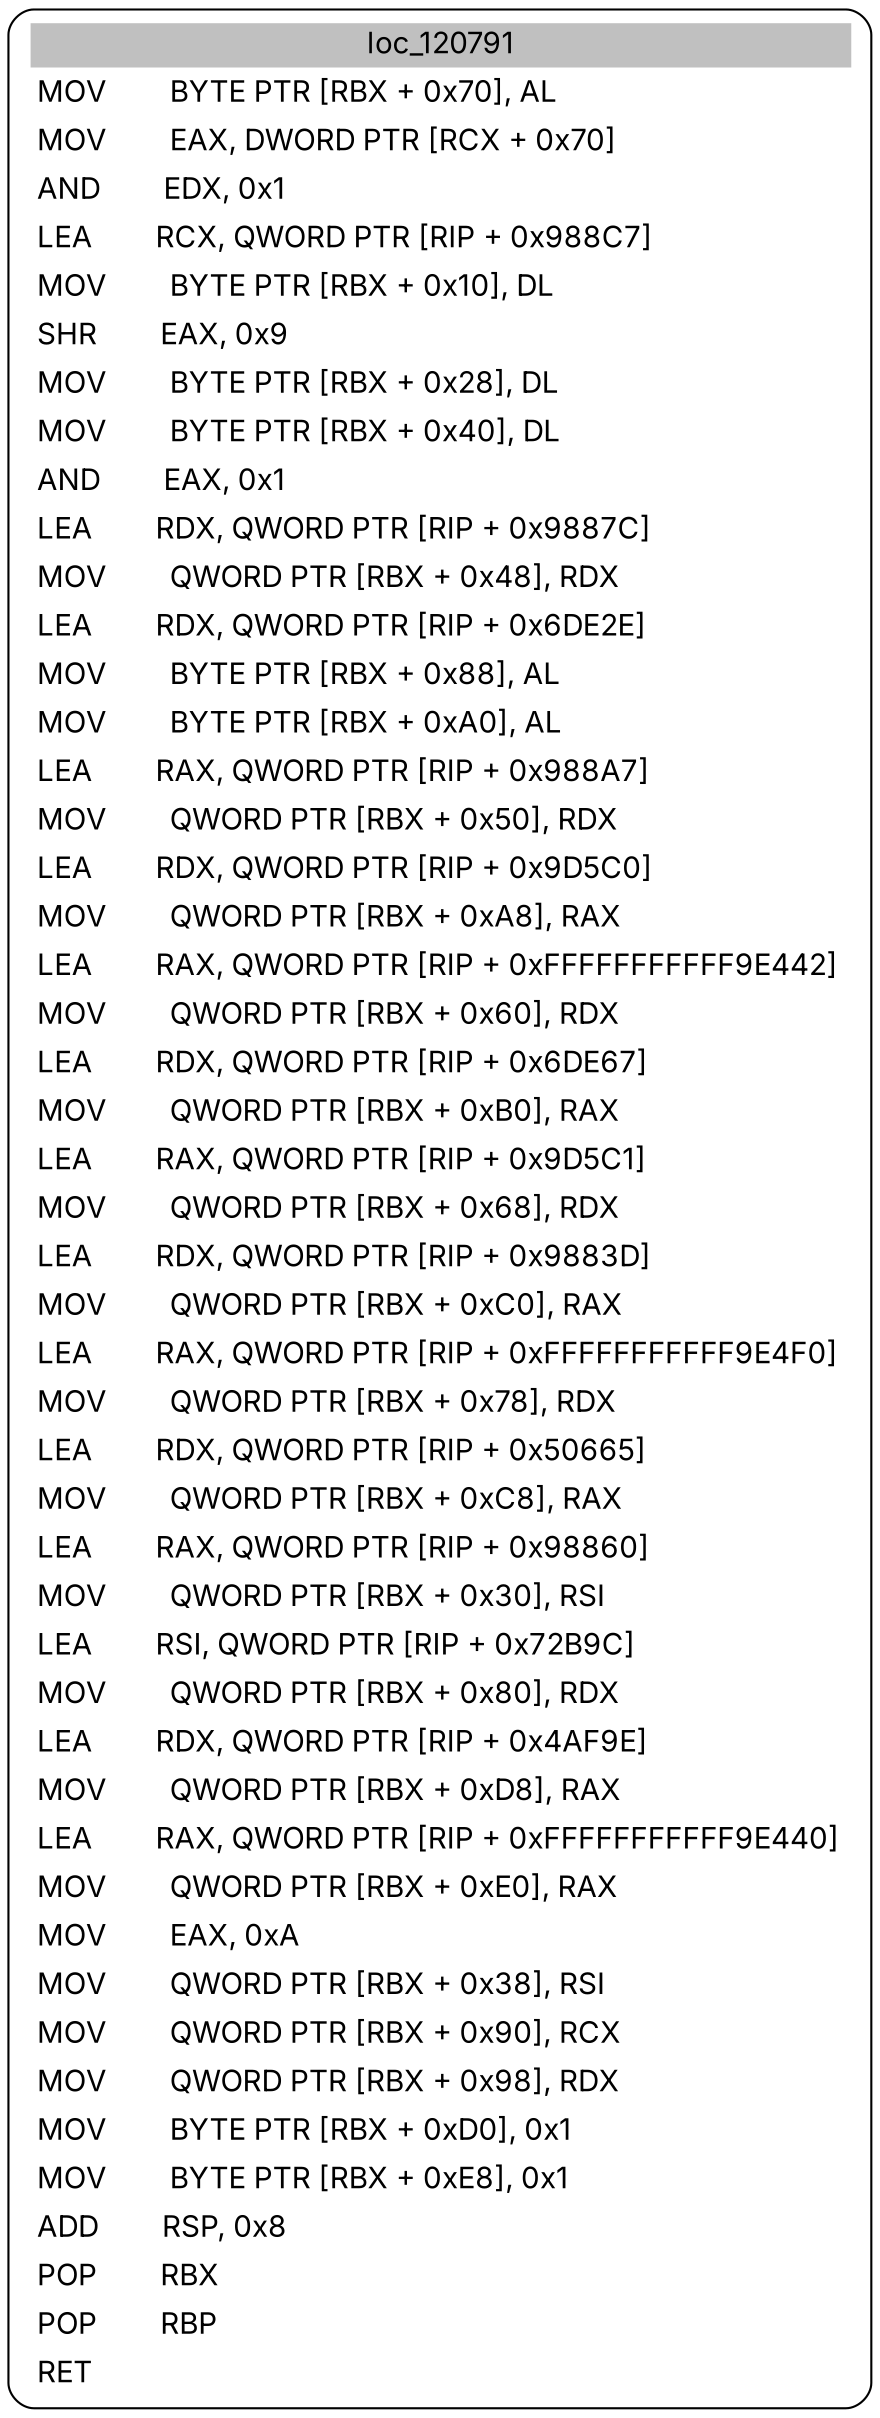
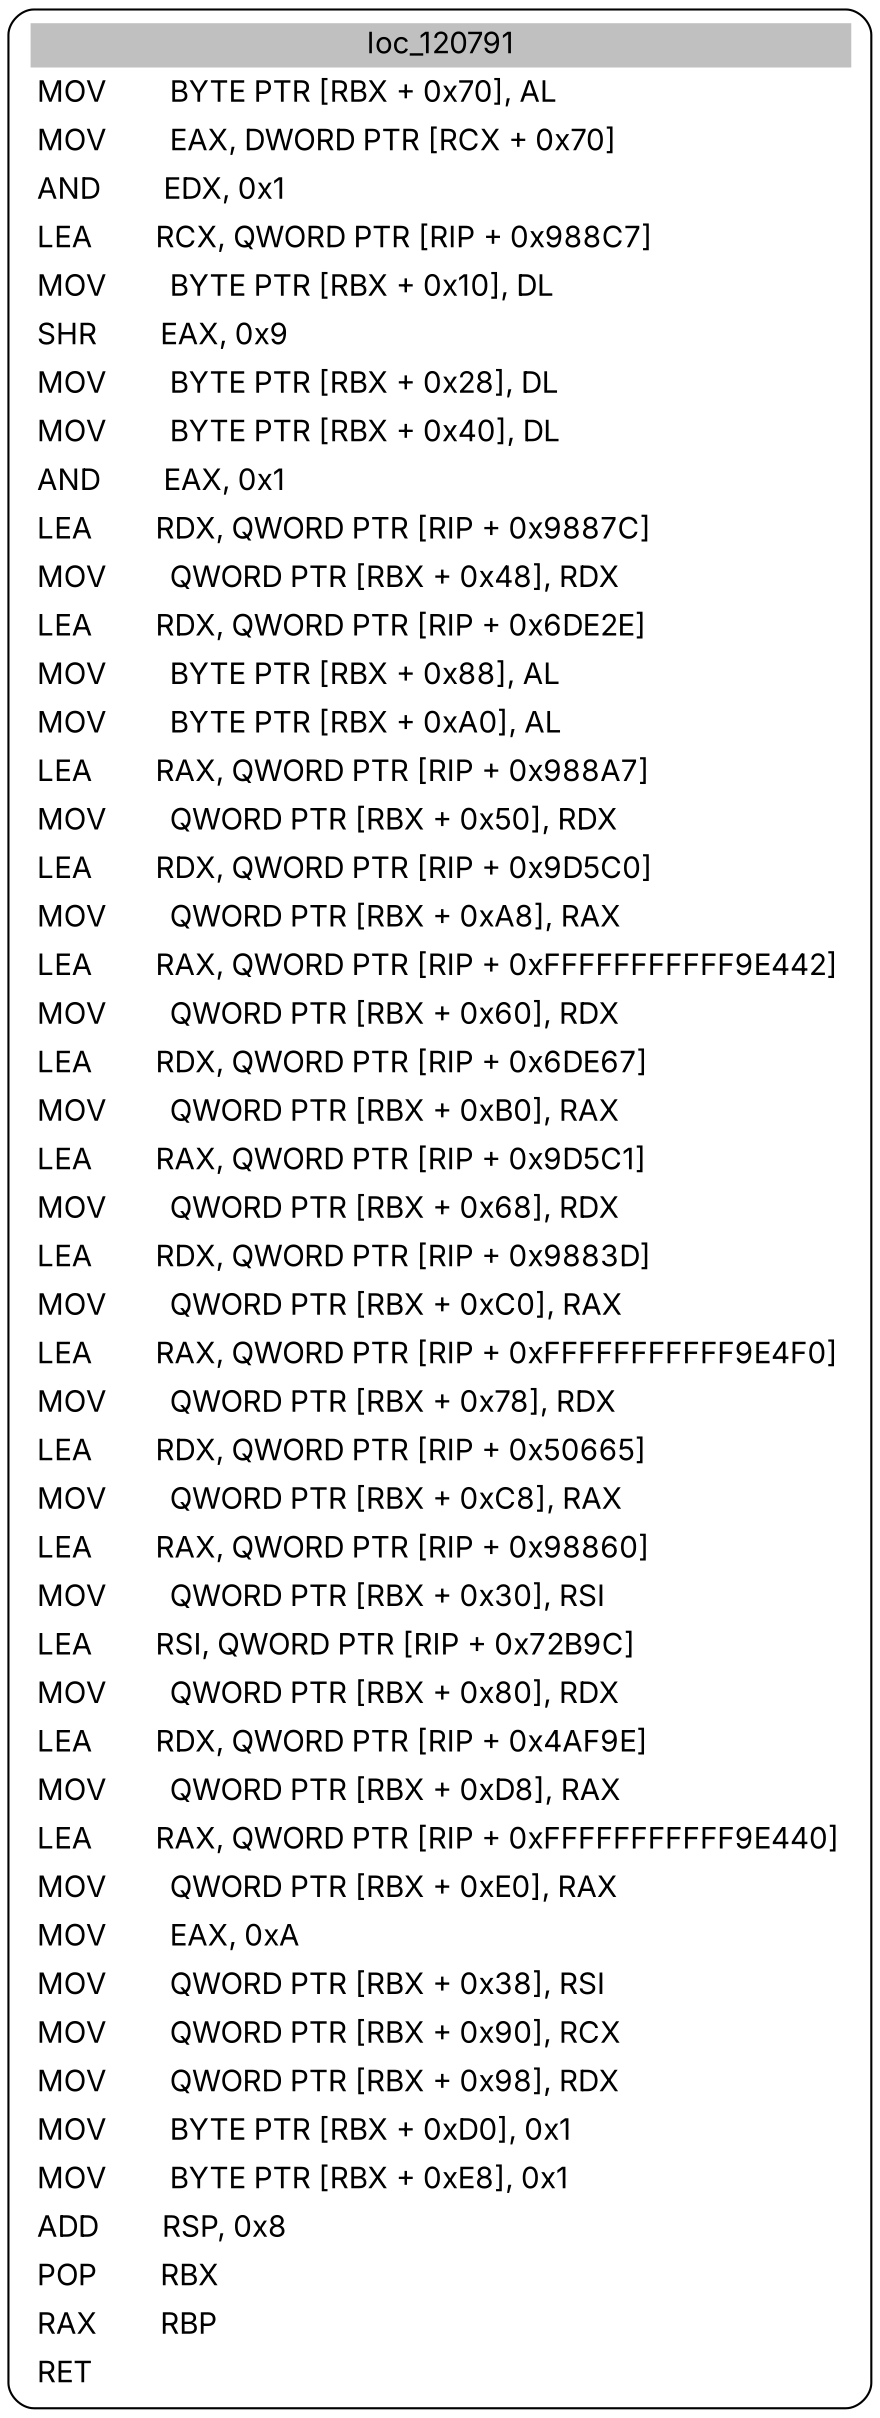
(128, 2325) -> (128, 2325)
